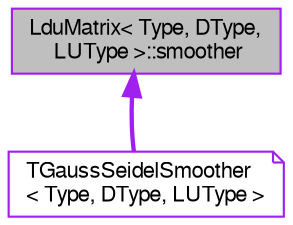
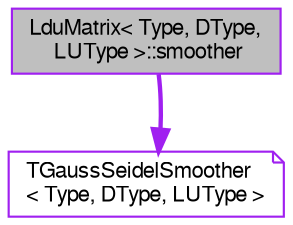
(132, 124) -> (161, 102)
